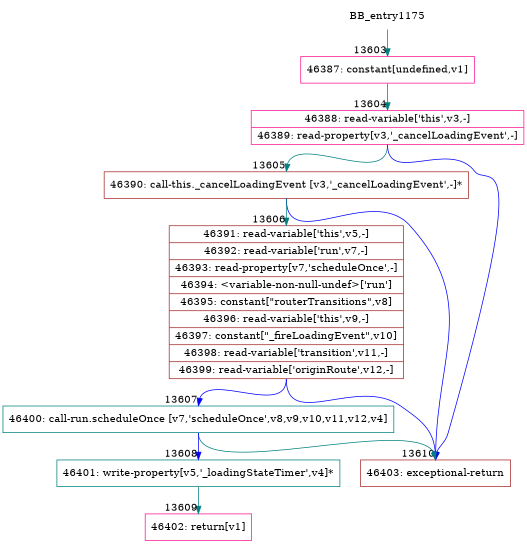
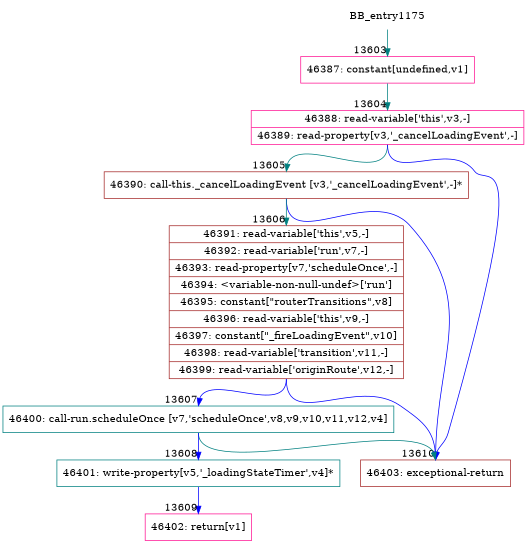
(198, 496) -> (198, 496)
